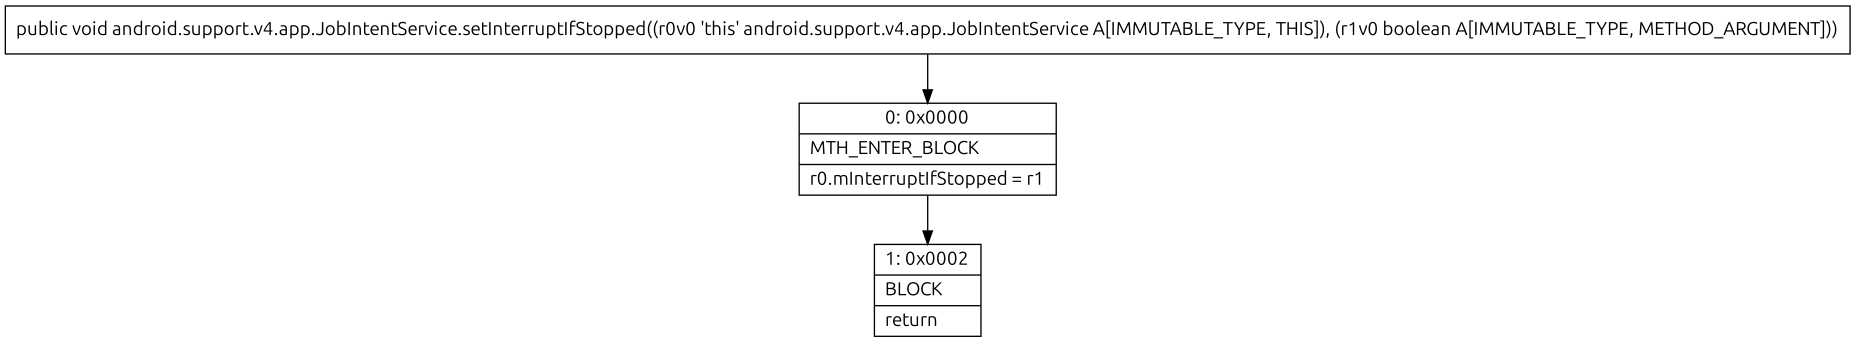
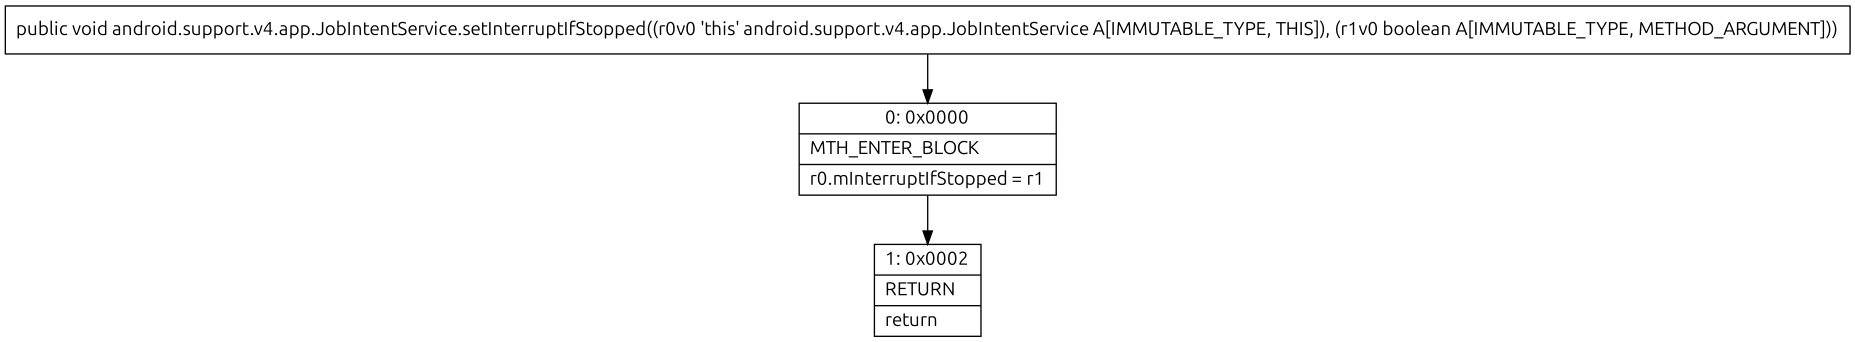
(914, 290) -> (920, 290)
